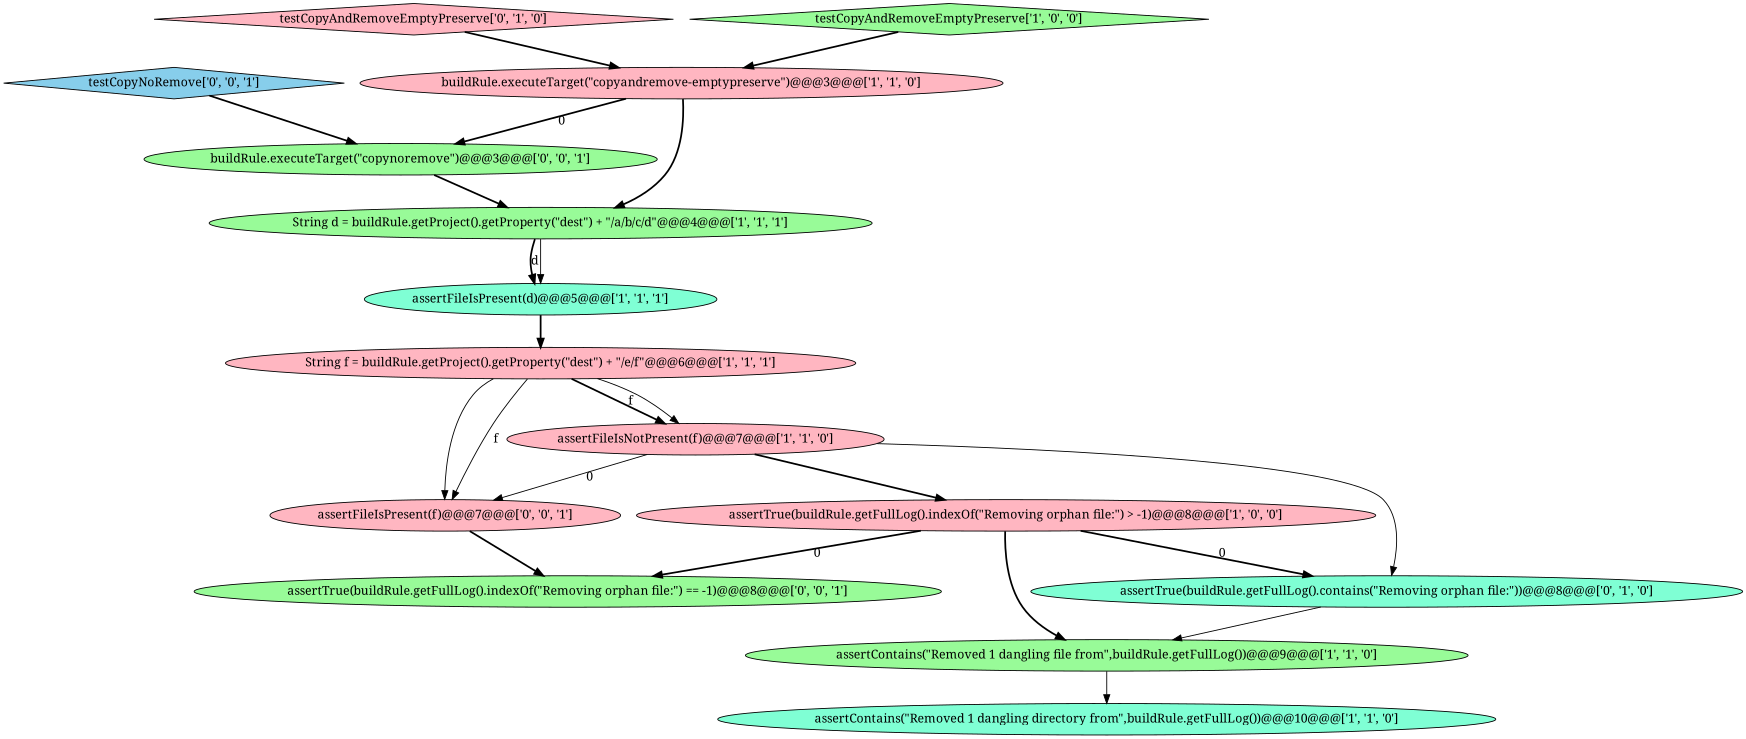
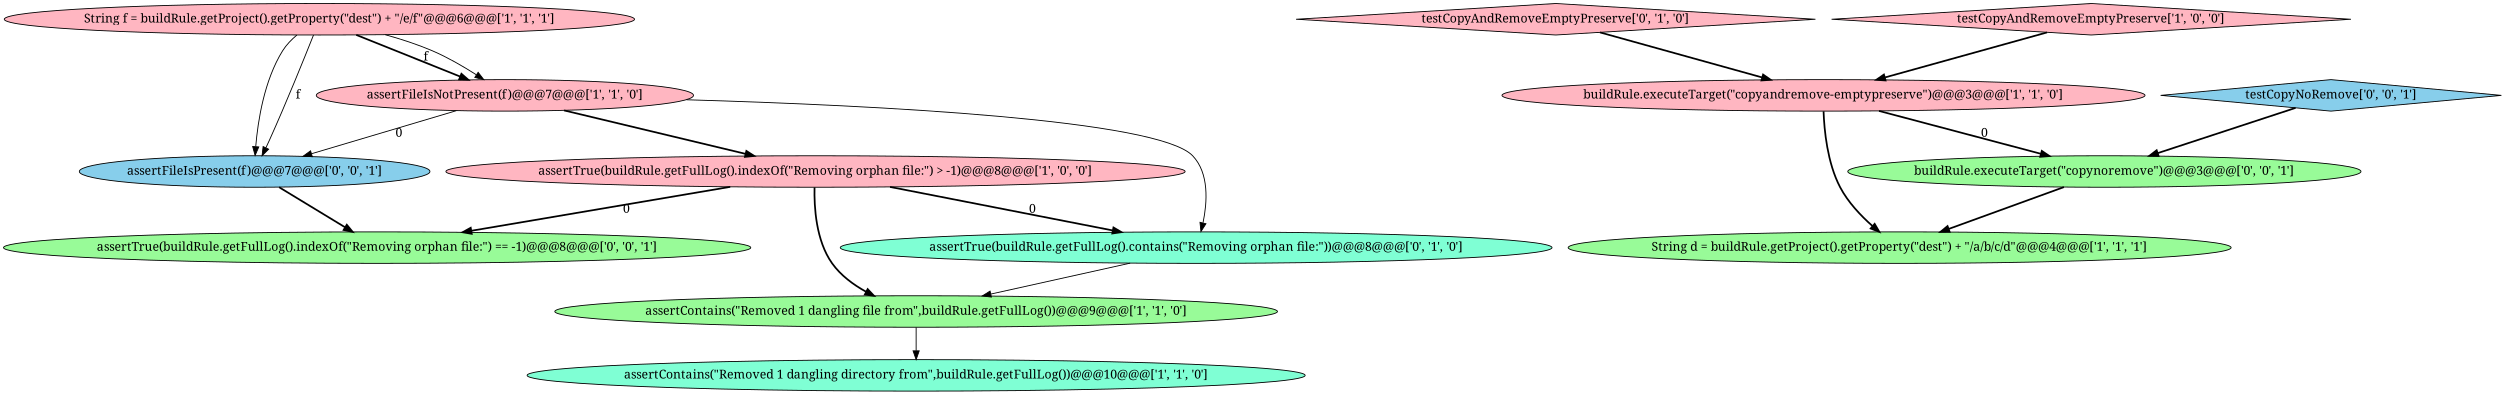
(949, 19) -> (2091, 19)
(541, 299) -> none
(445, 515) -> (255, 172)
